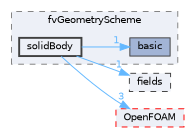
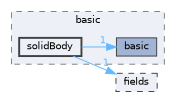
(95, 21) -> (88, 21)
(150, 118) -> none
